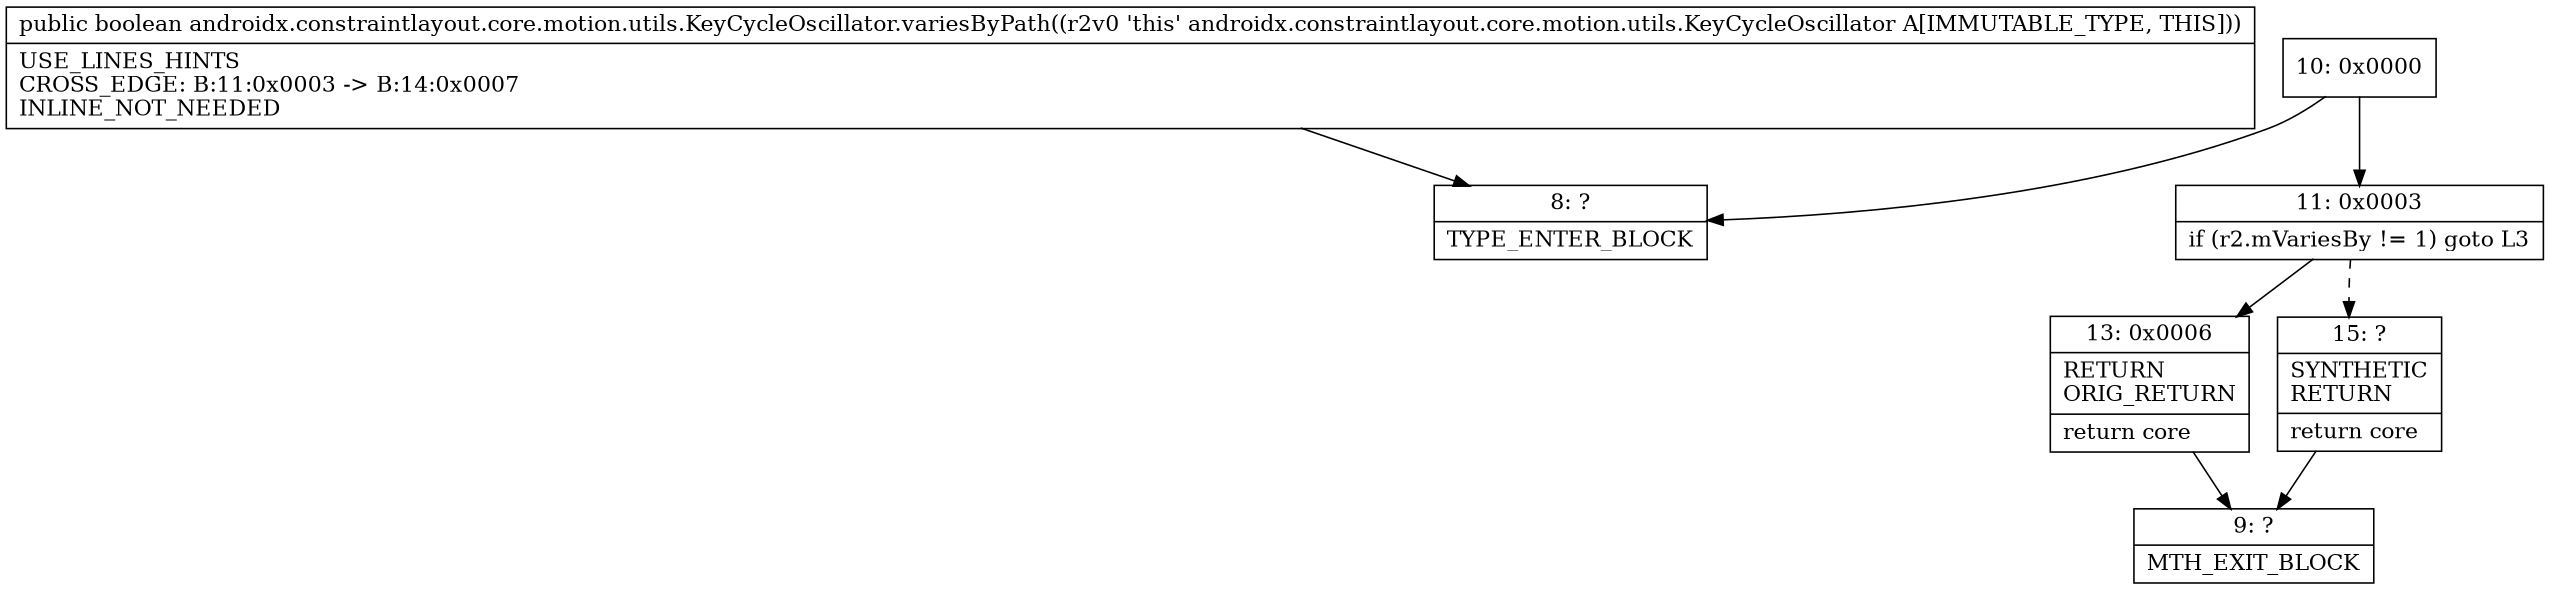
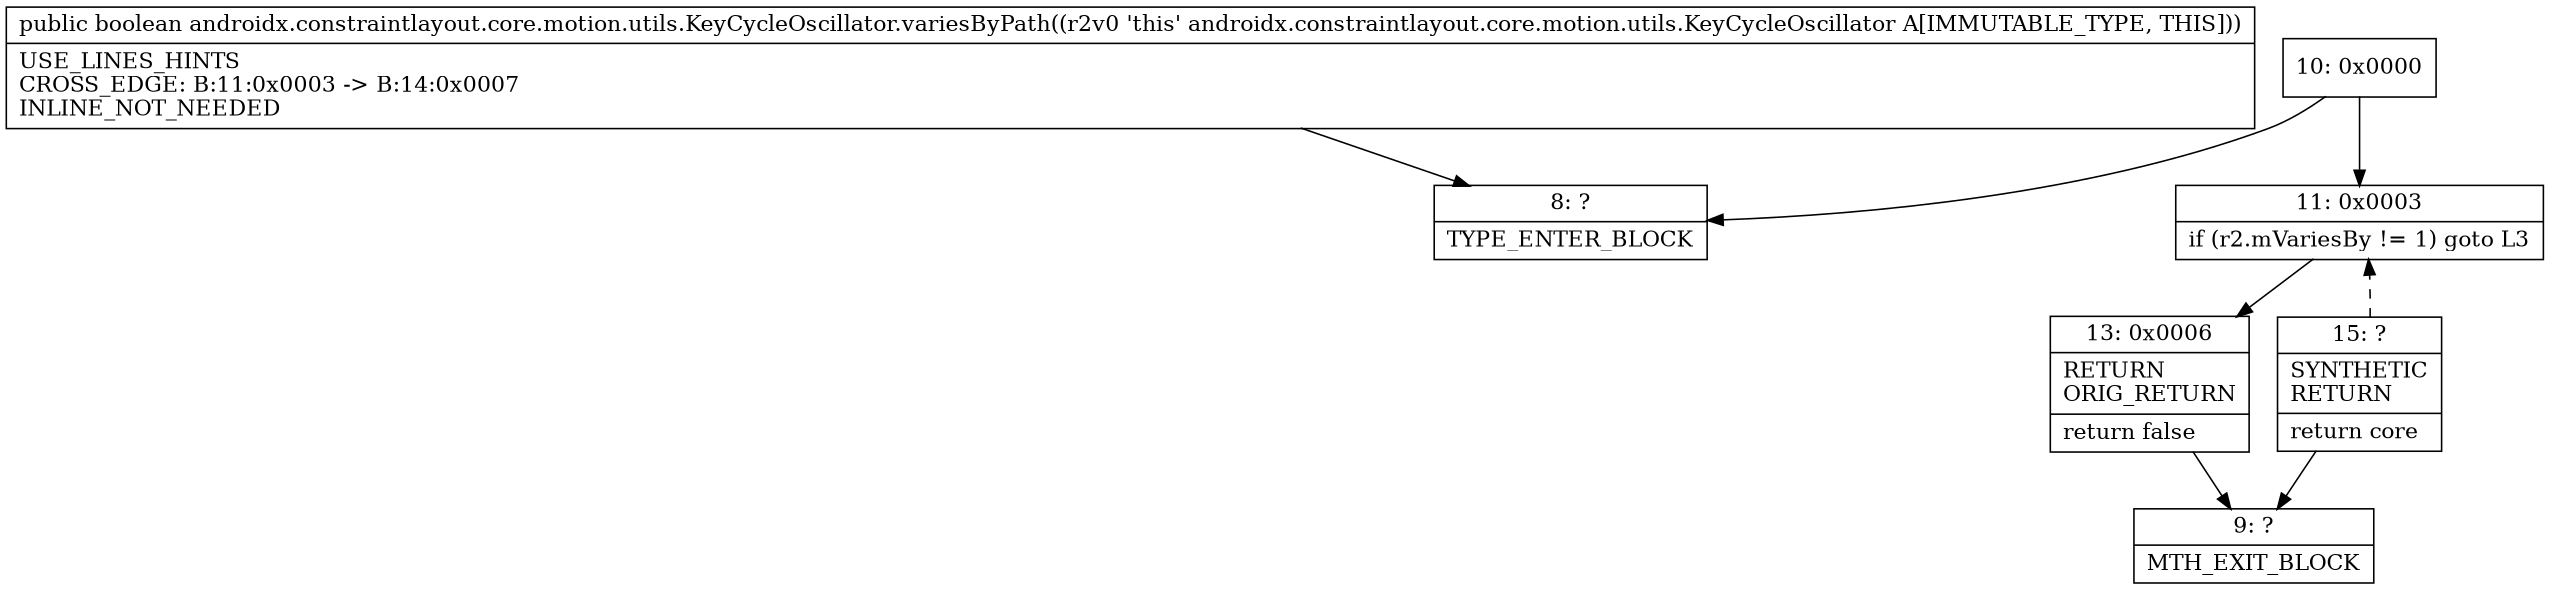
(2349, 280) -> (2370, 296)
(2128, 432) -> (2130, 432)
